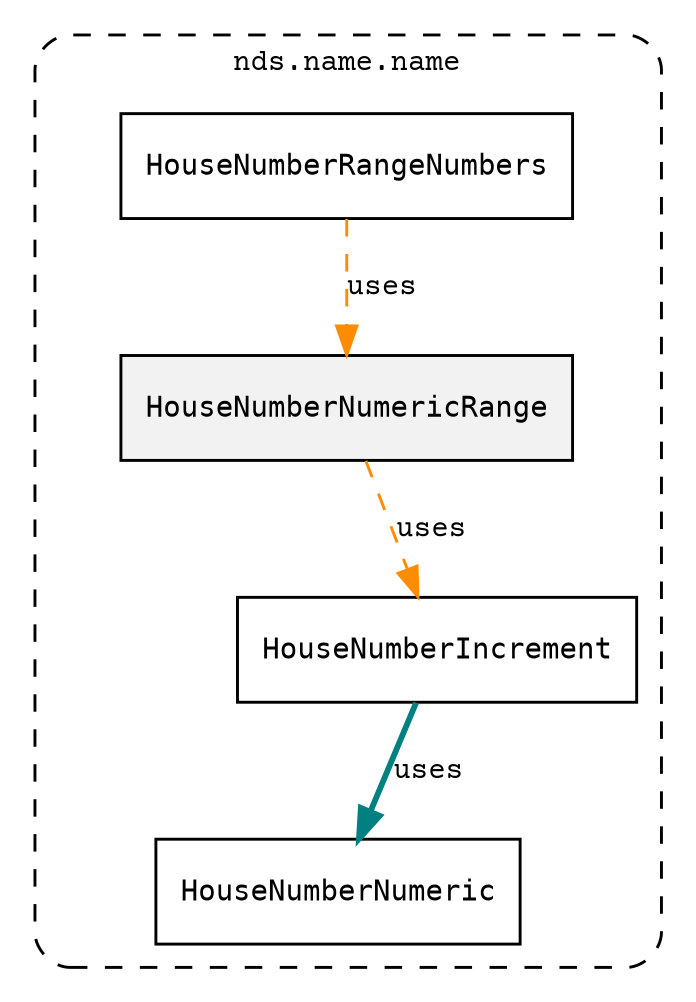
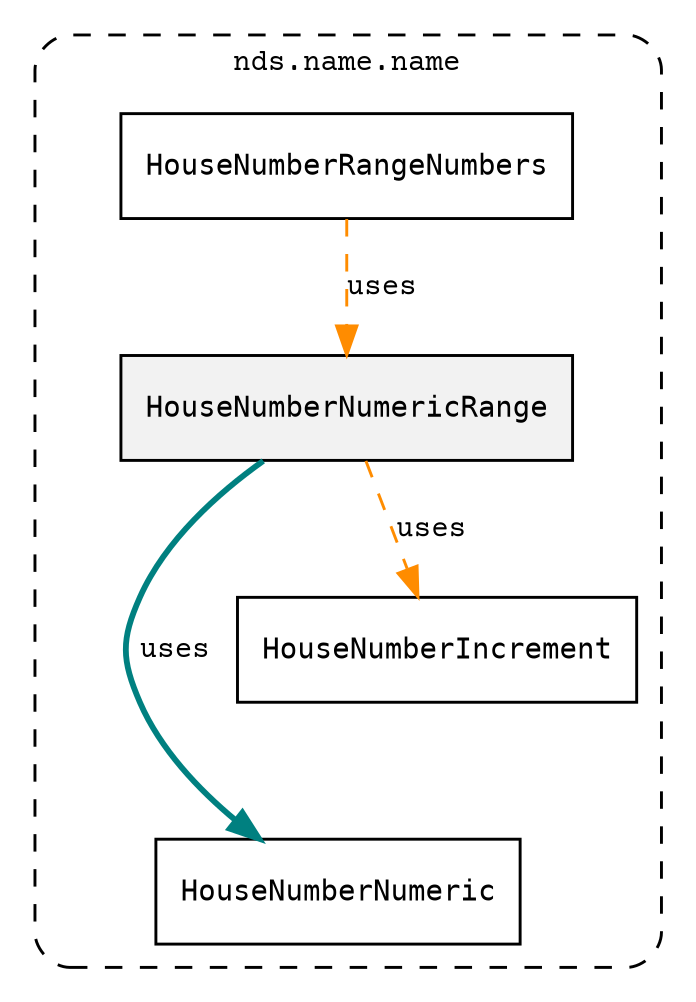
(393, 757) -> (128, 634)
